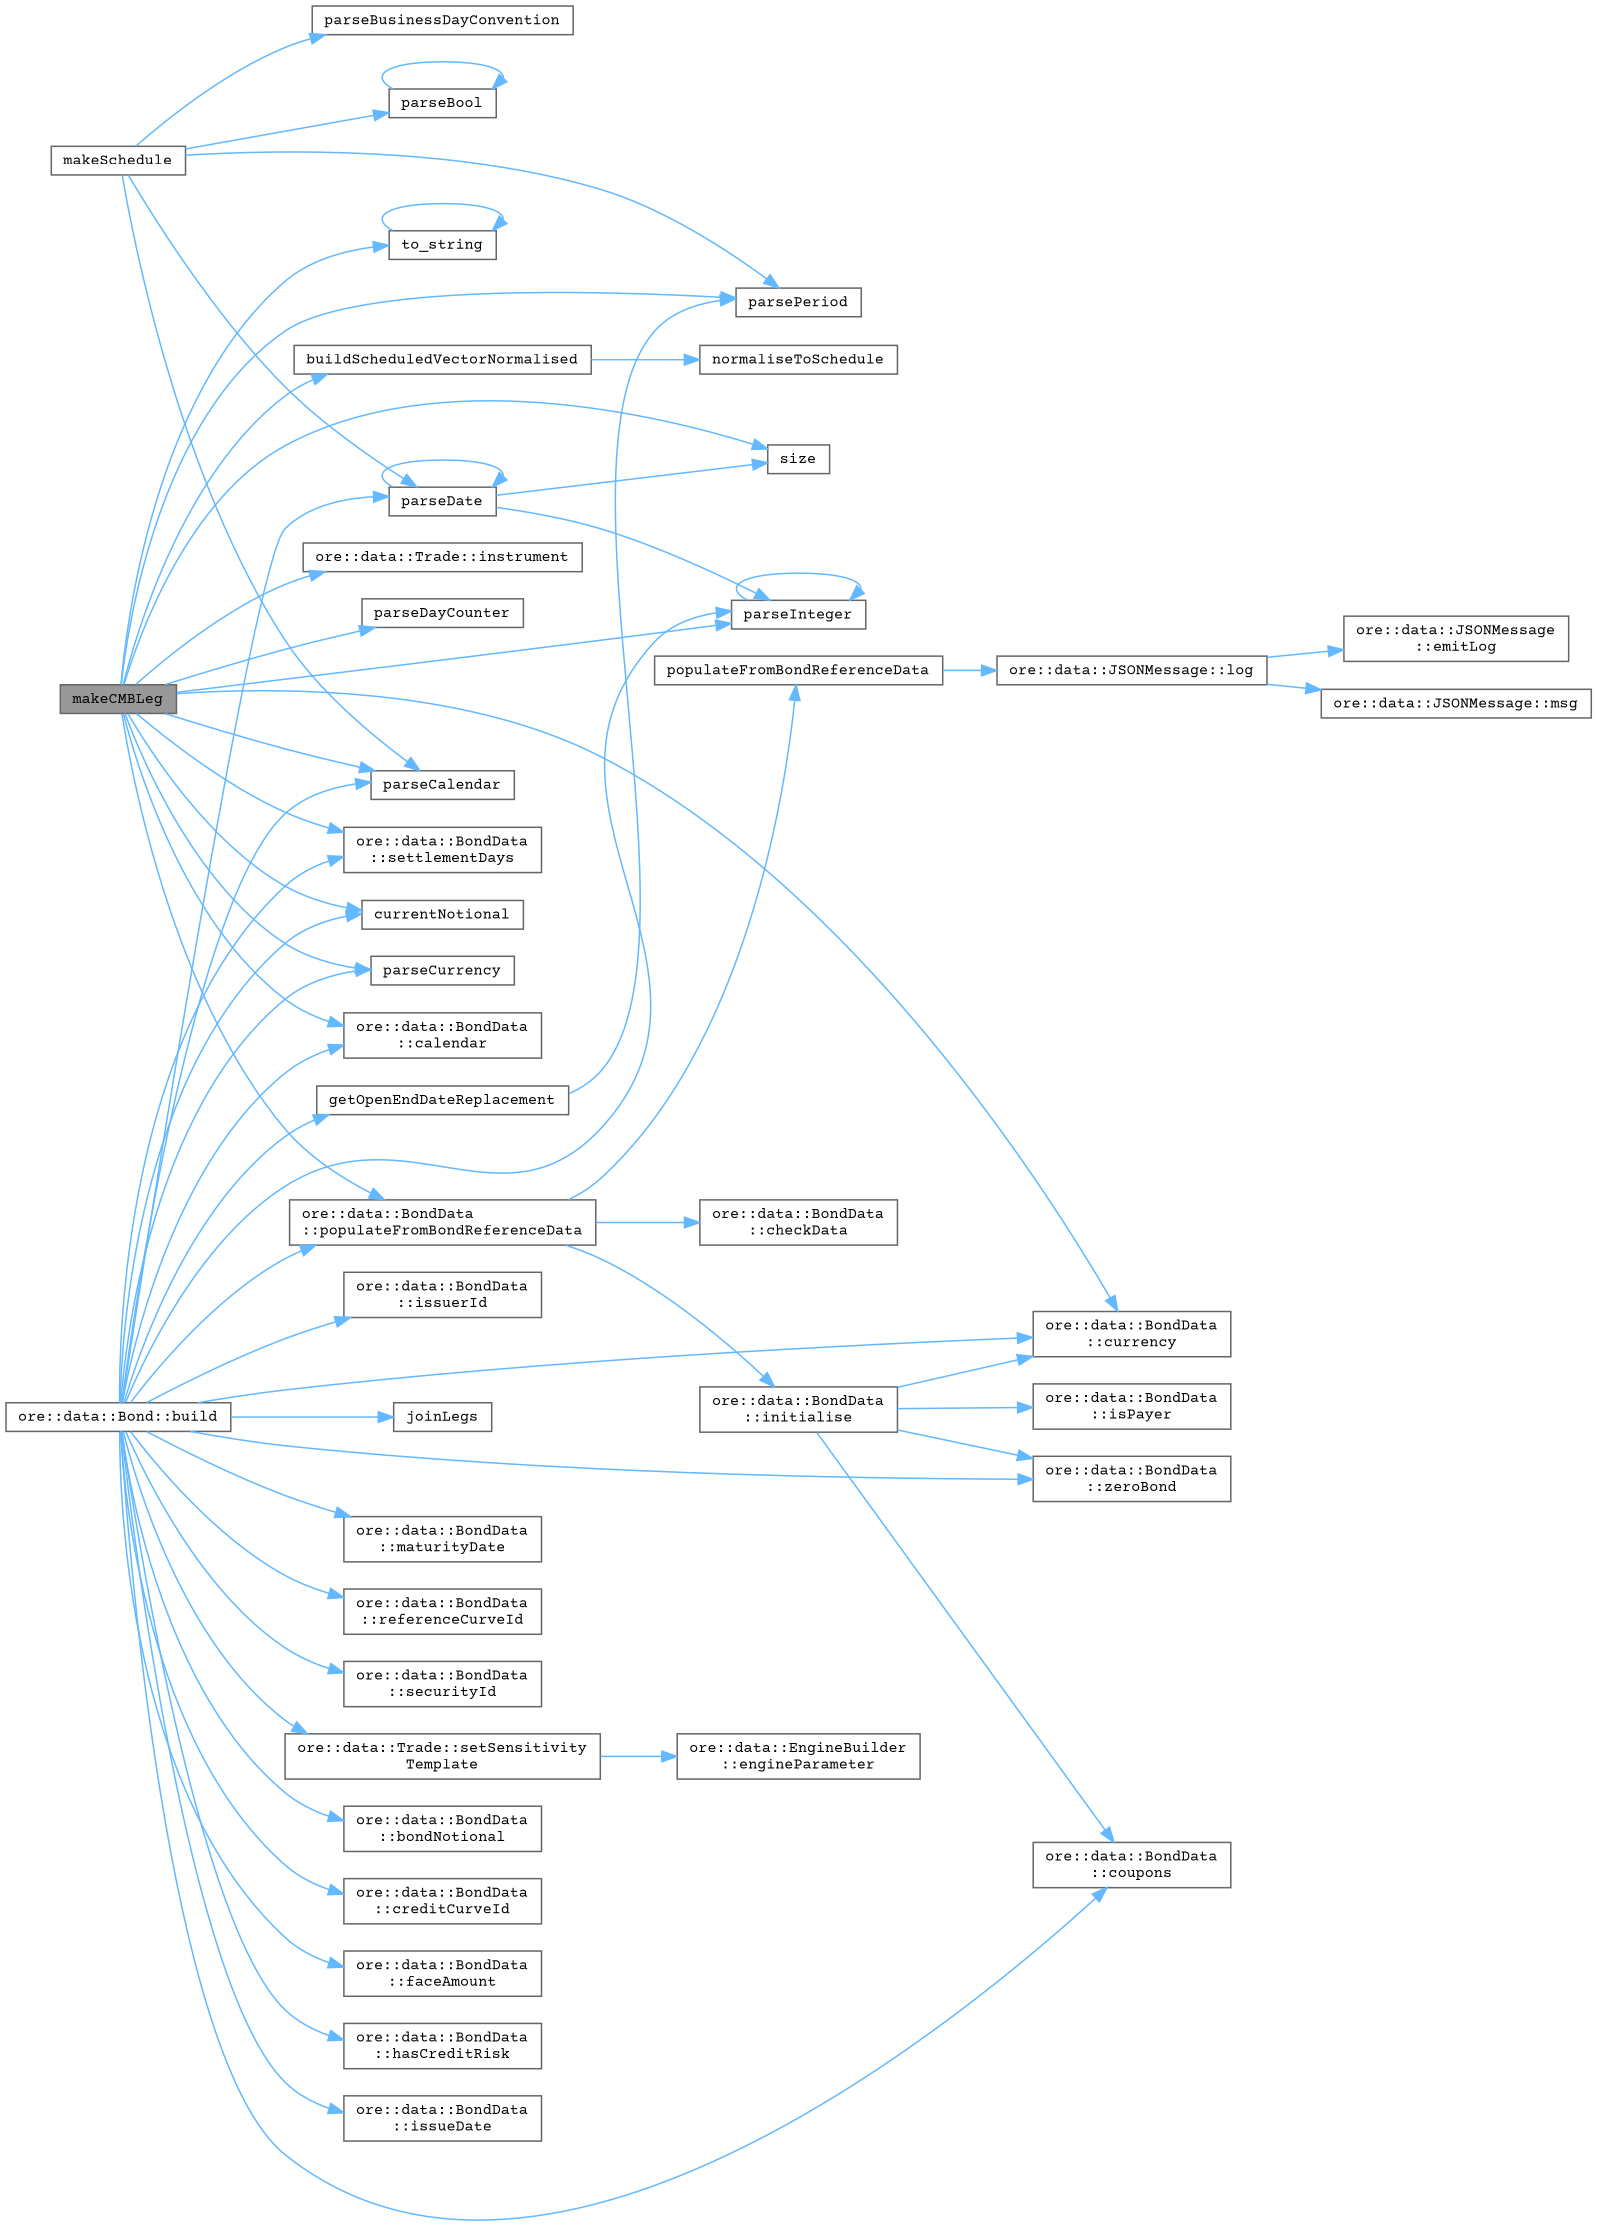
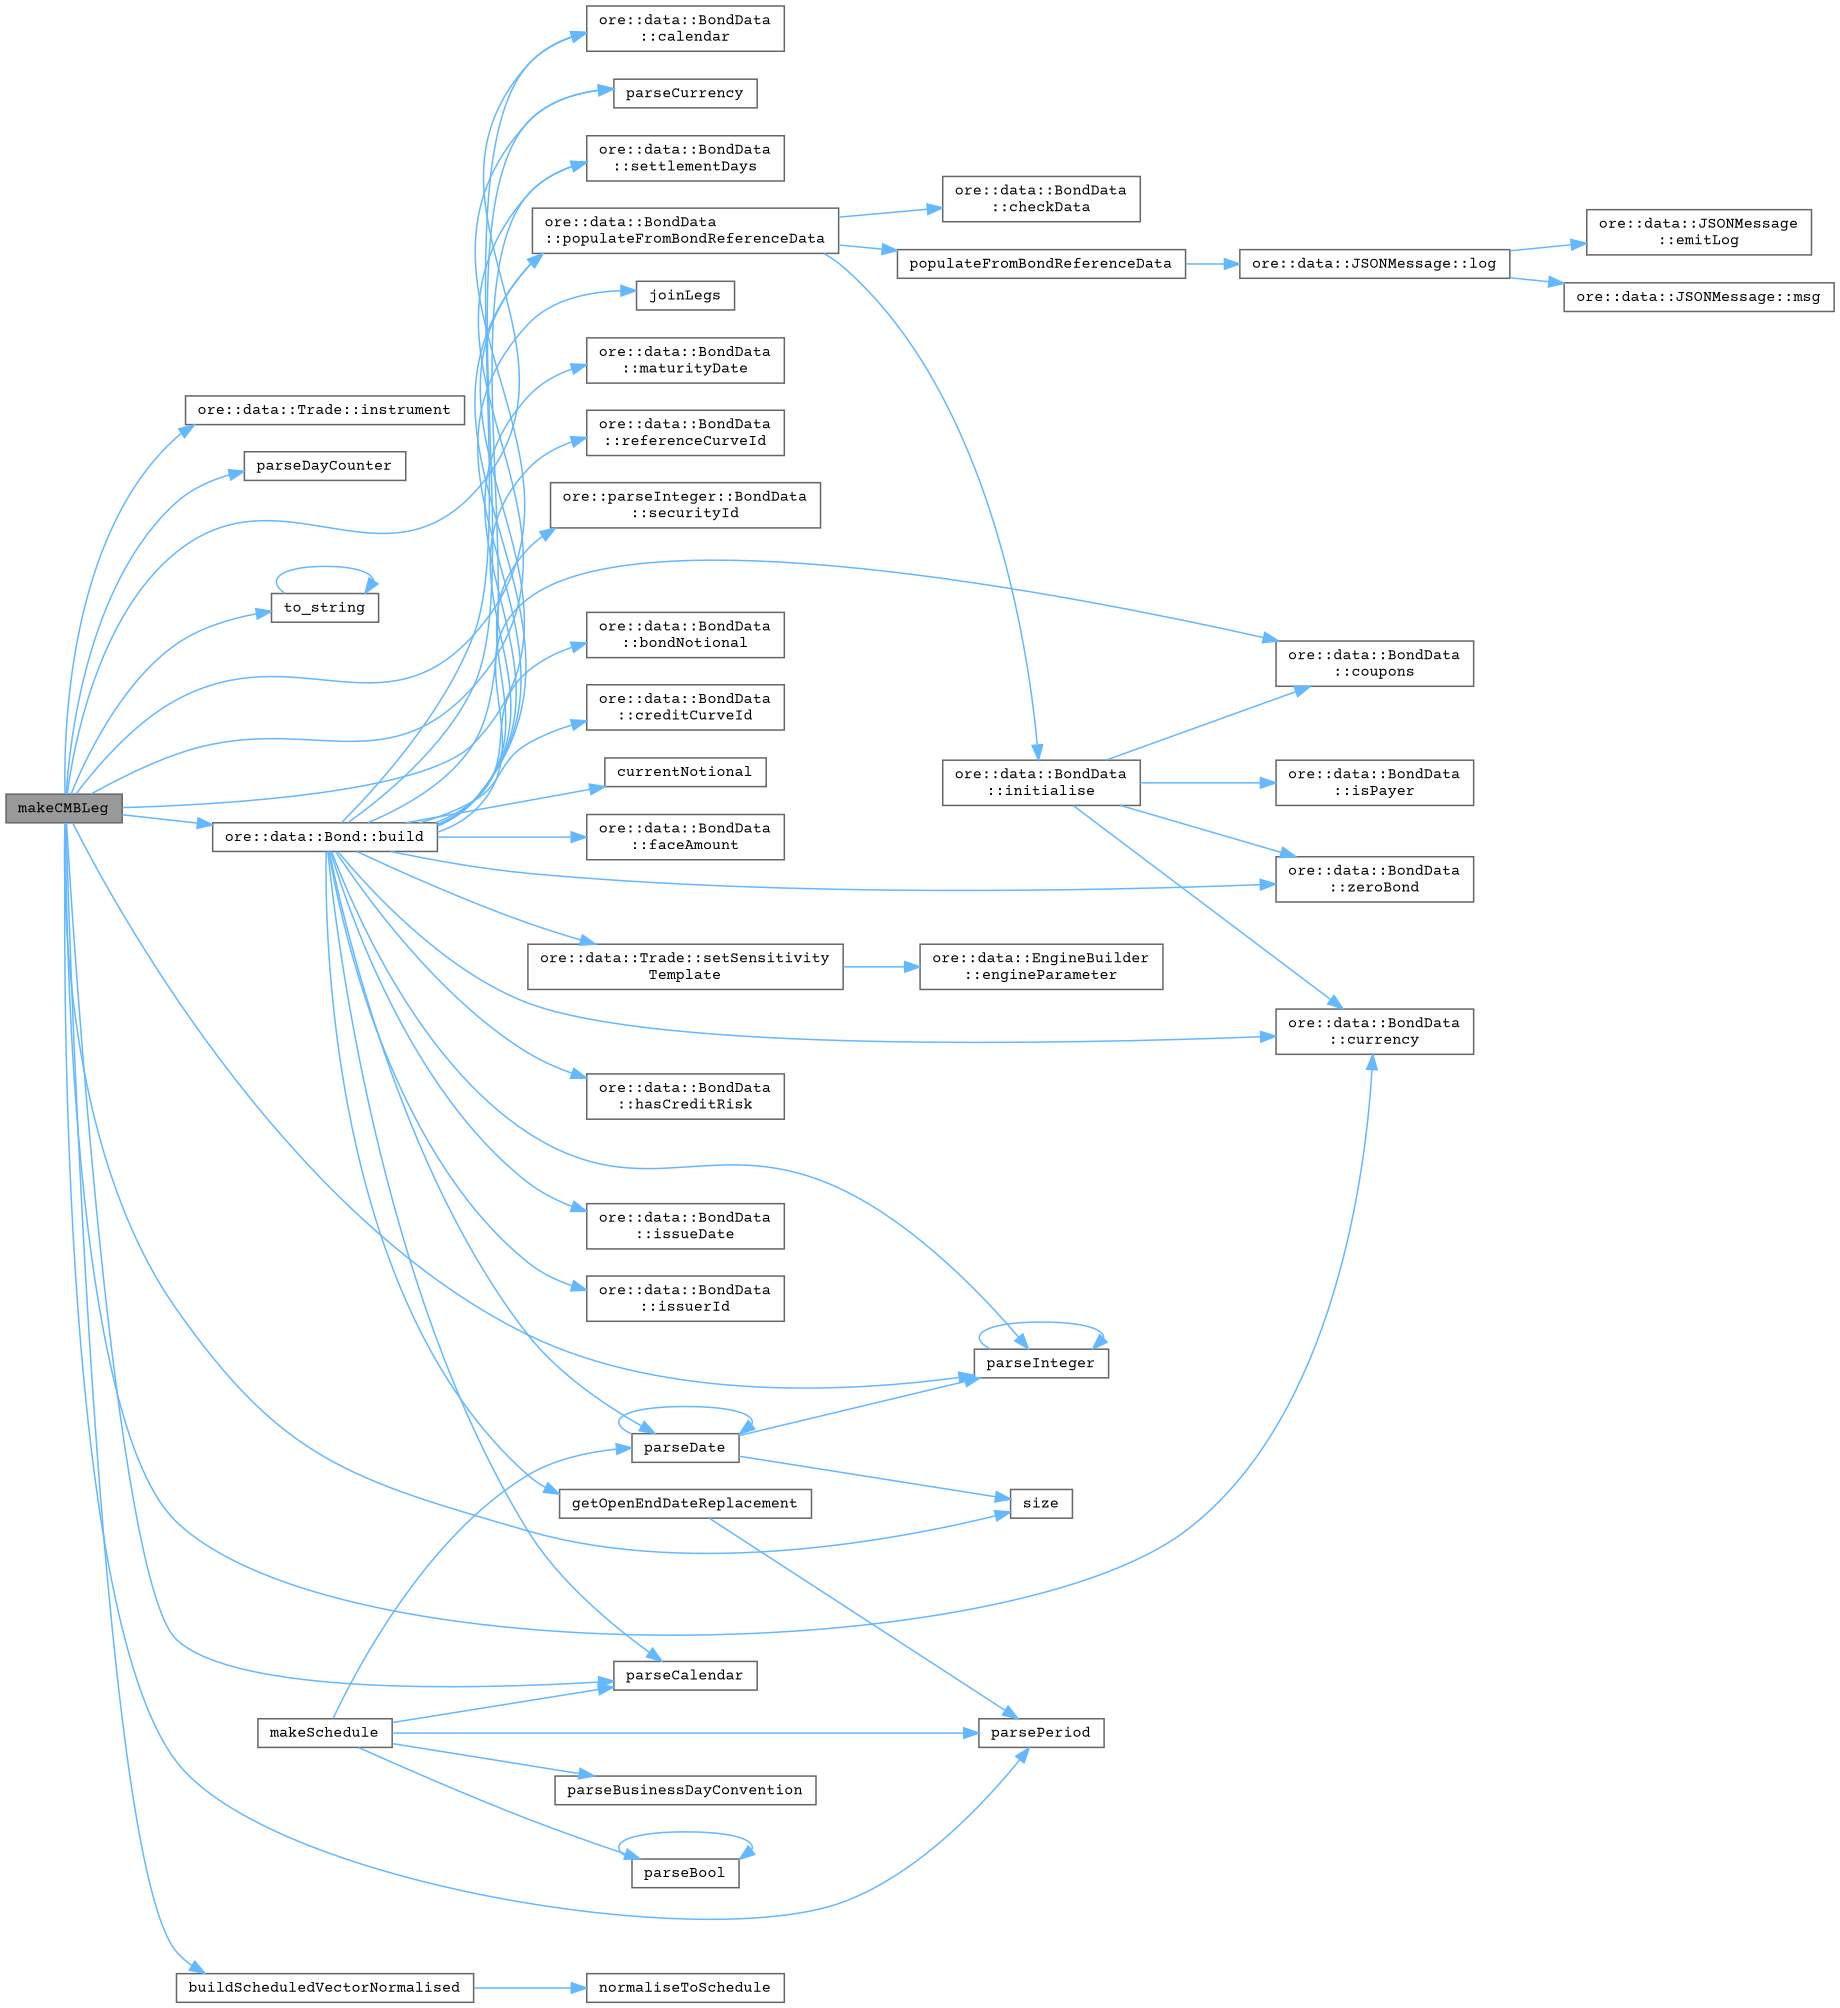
(208, 823) -> (160, 819)
(443, 1684) -> (686, 505)
